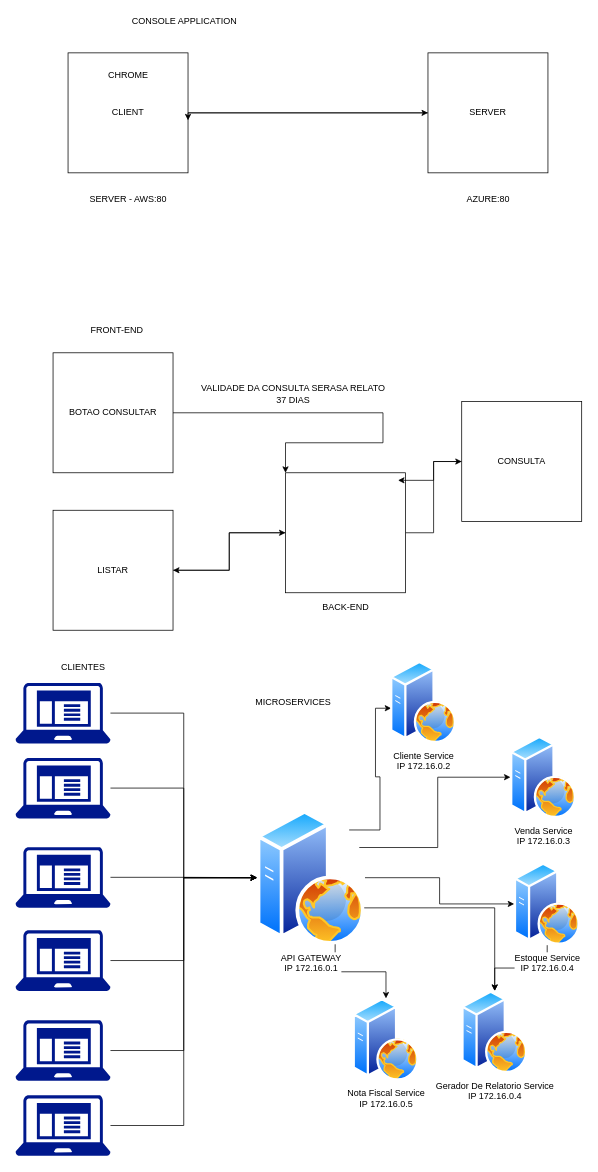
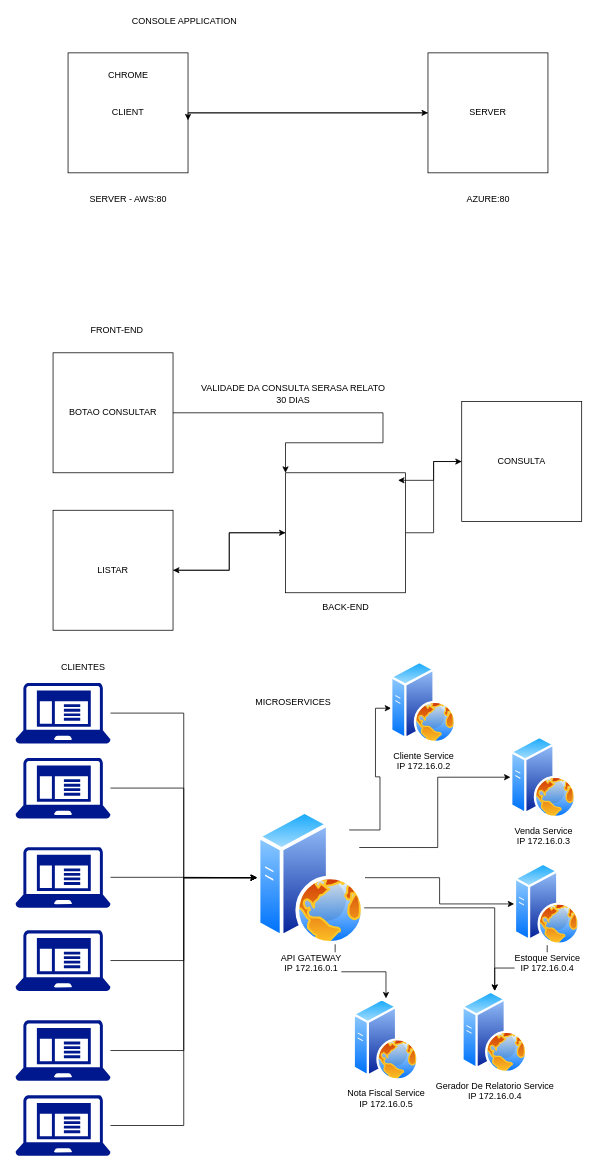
(293, 394) -> (293, 394)
